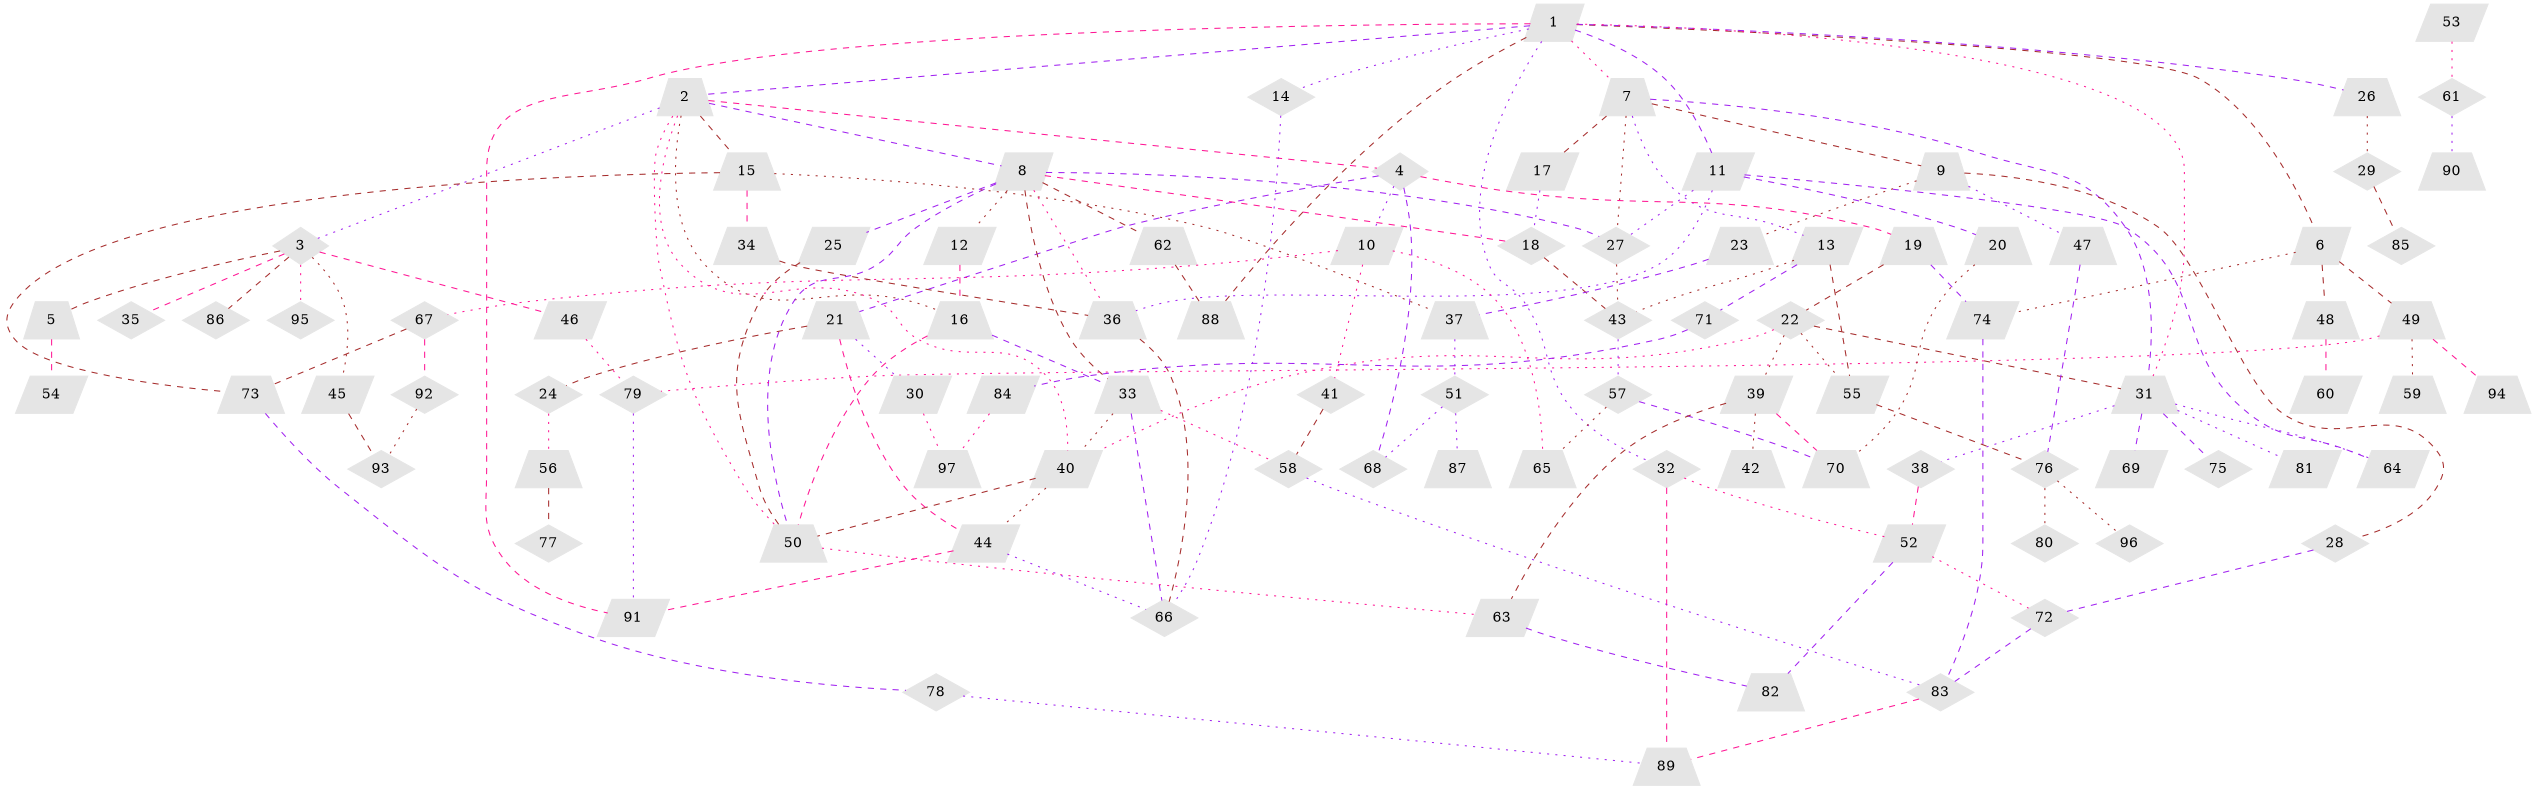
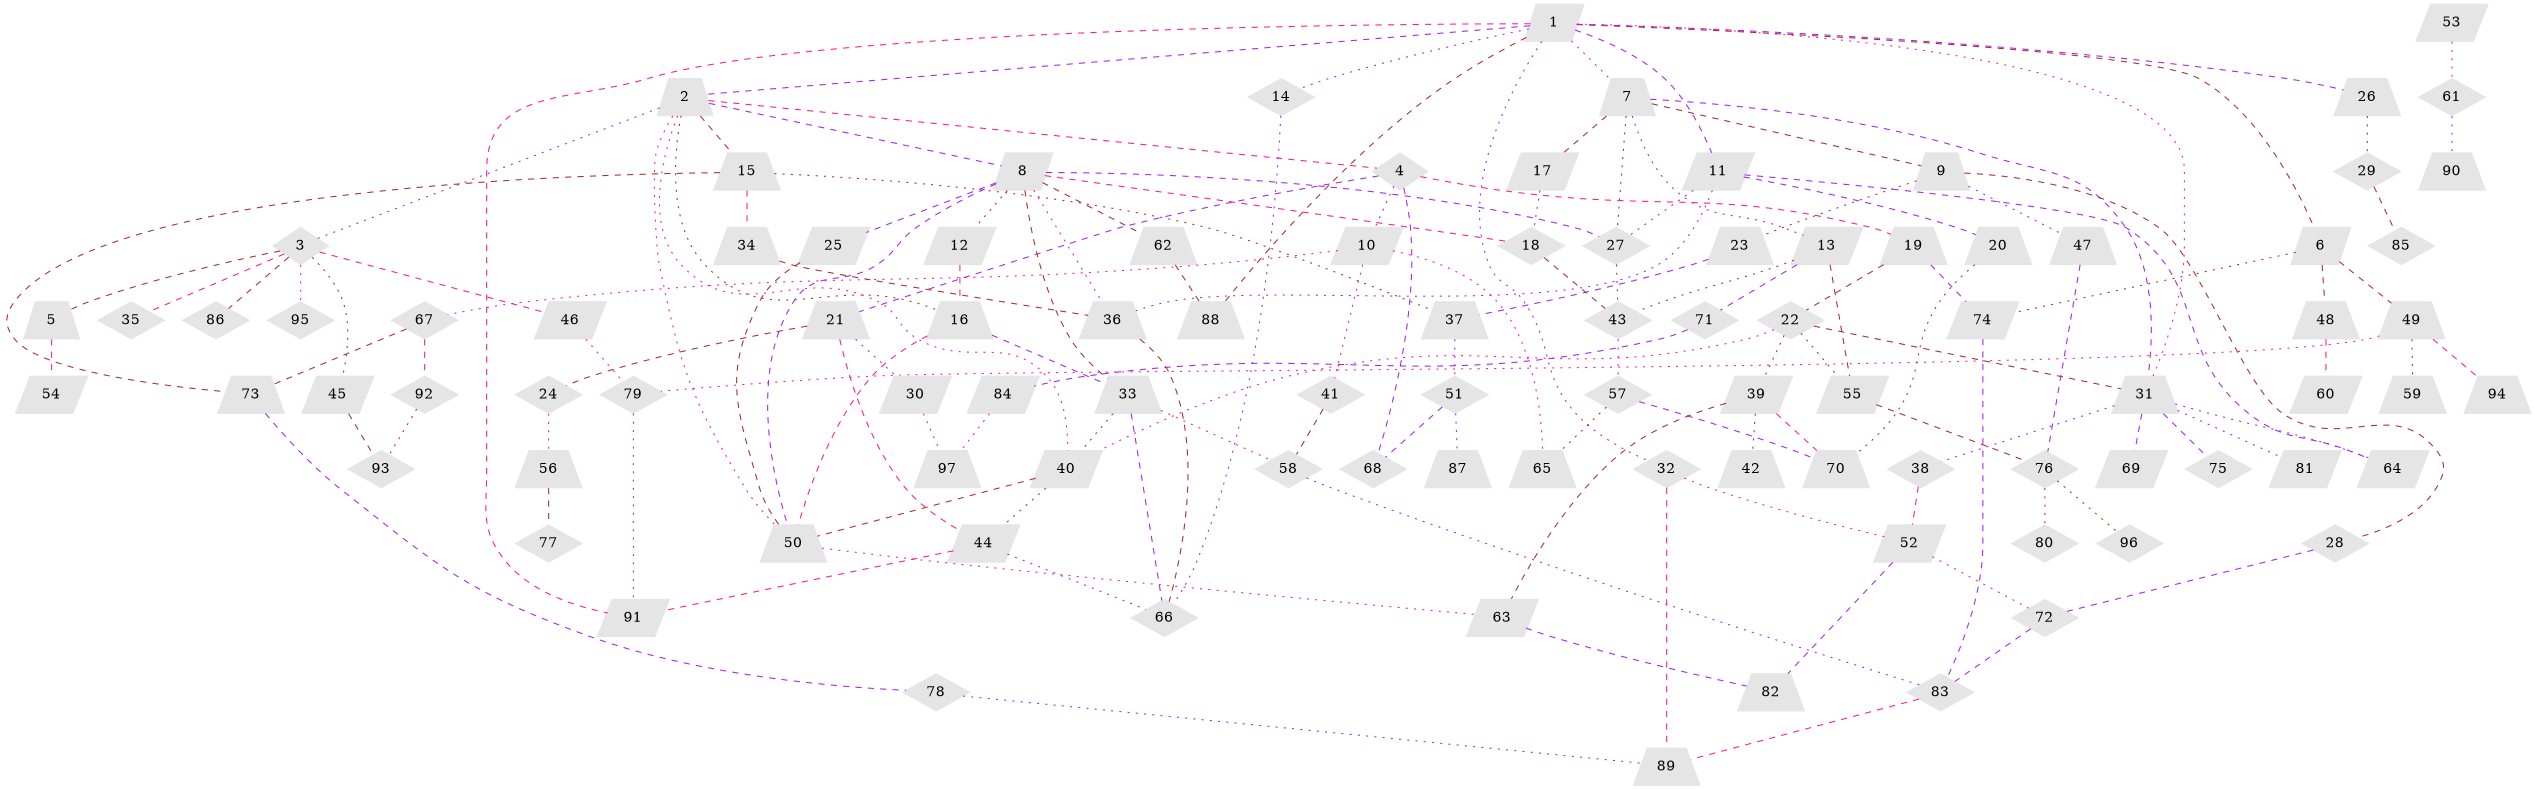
(1414, 432) -> (1414, 432)
